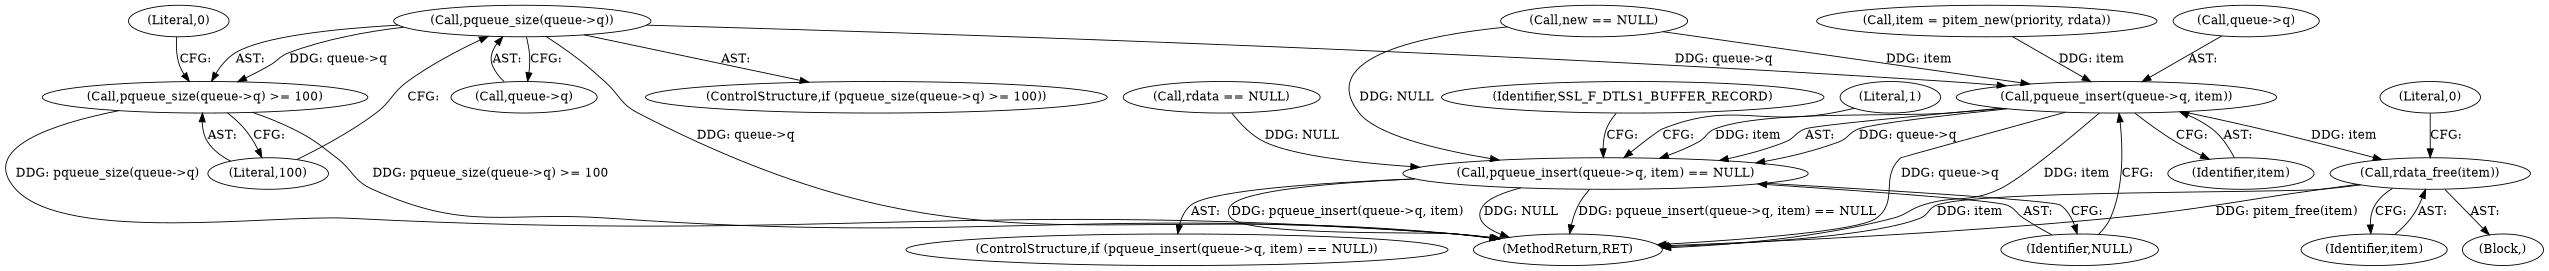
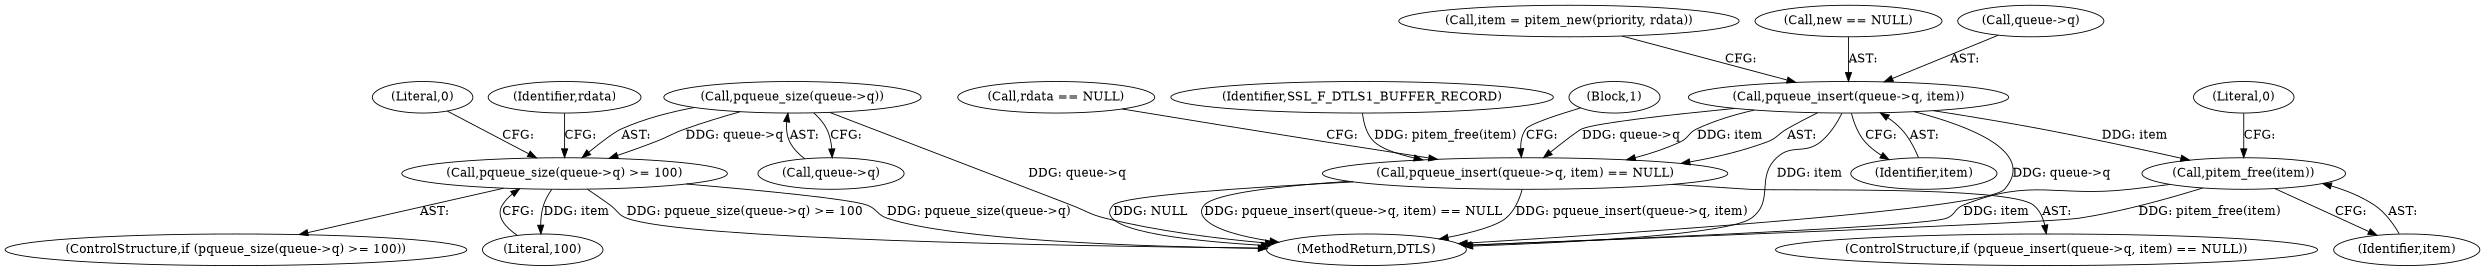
(1322, 49) -> none
(692, 58) -> (406, 210)
(1919, 59) -> (1865, 59)
(2092, 59) -> (1743, 59)
(1351, 83) -> none
none -> (565, 97)
(1890, 97) -> (1614, 97)
(389, 100) -> none
(224, 135) -> (520, 212)
(271, 135) -> (577, 212)
(1302, 135) -> (1344, 135)
(1624, 135) -> (1446, 135)
(2430, 174) -> (2244, 174)
(1568, 250) -> (1366, 250)
(2080, 250) -> none
(2503, 250) -> none
